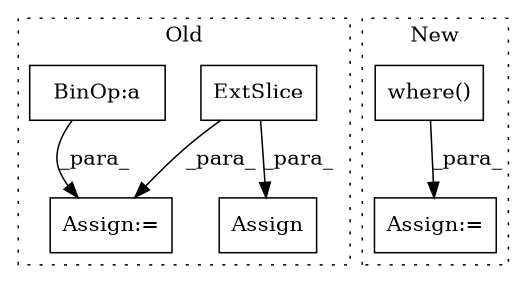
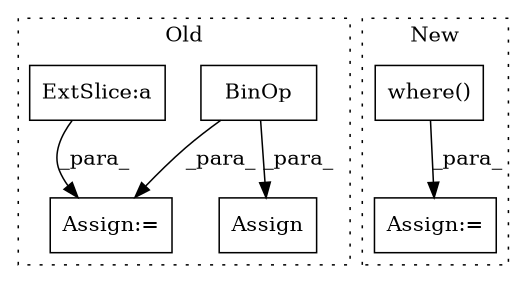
(97, 93) -> (97, 93)
(259, 93) -> (259, 93)
